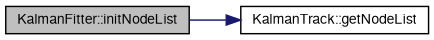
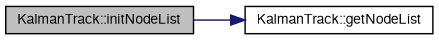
(97, 20) -> (100, 20)
